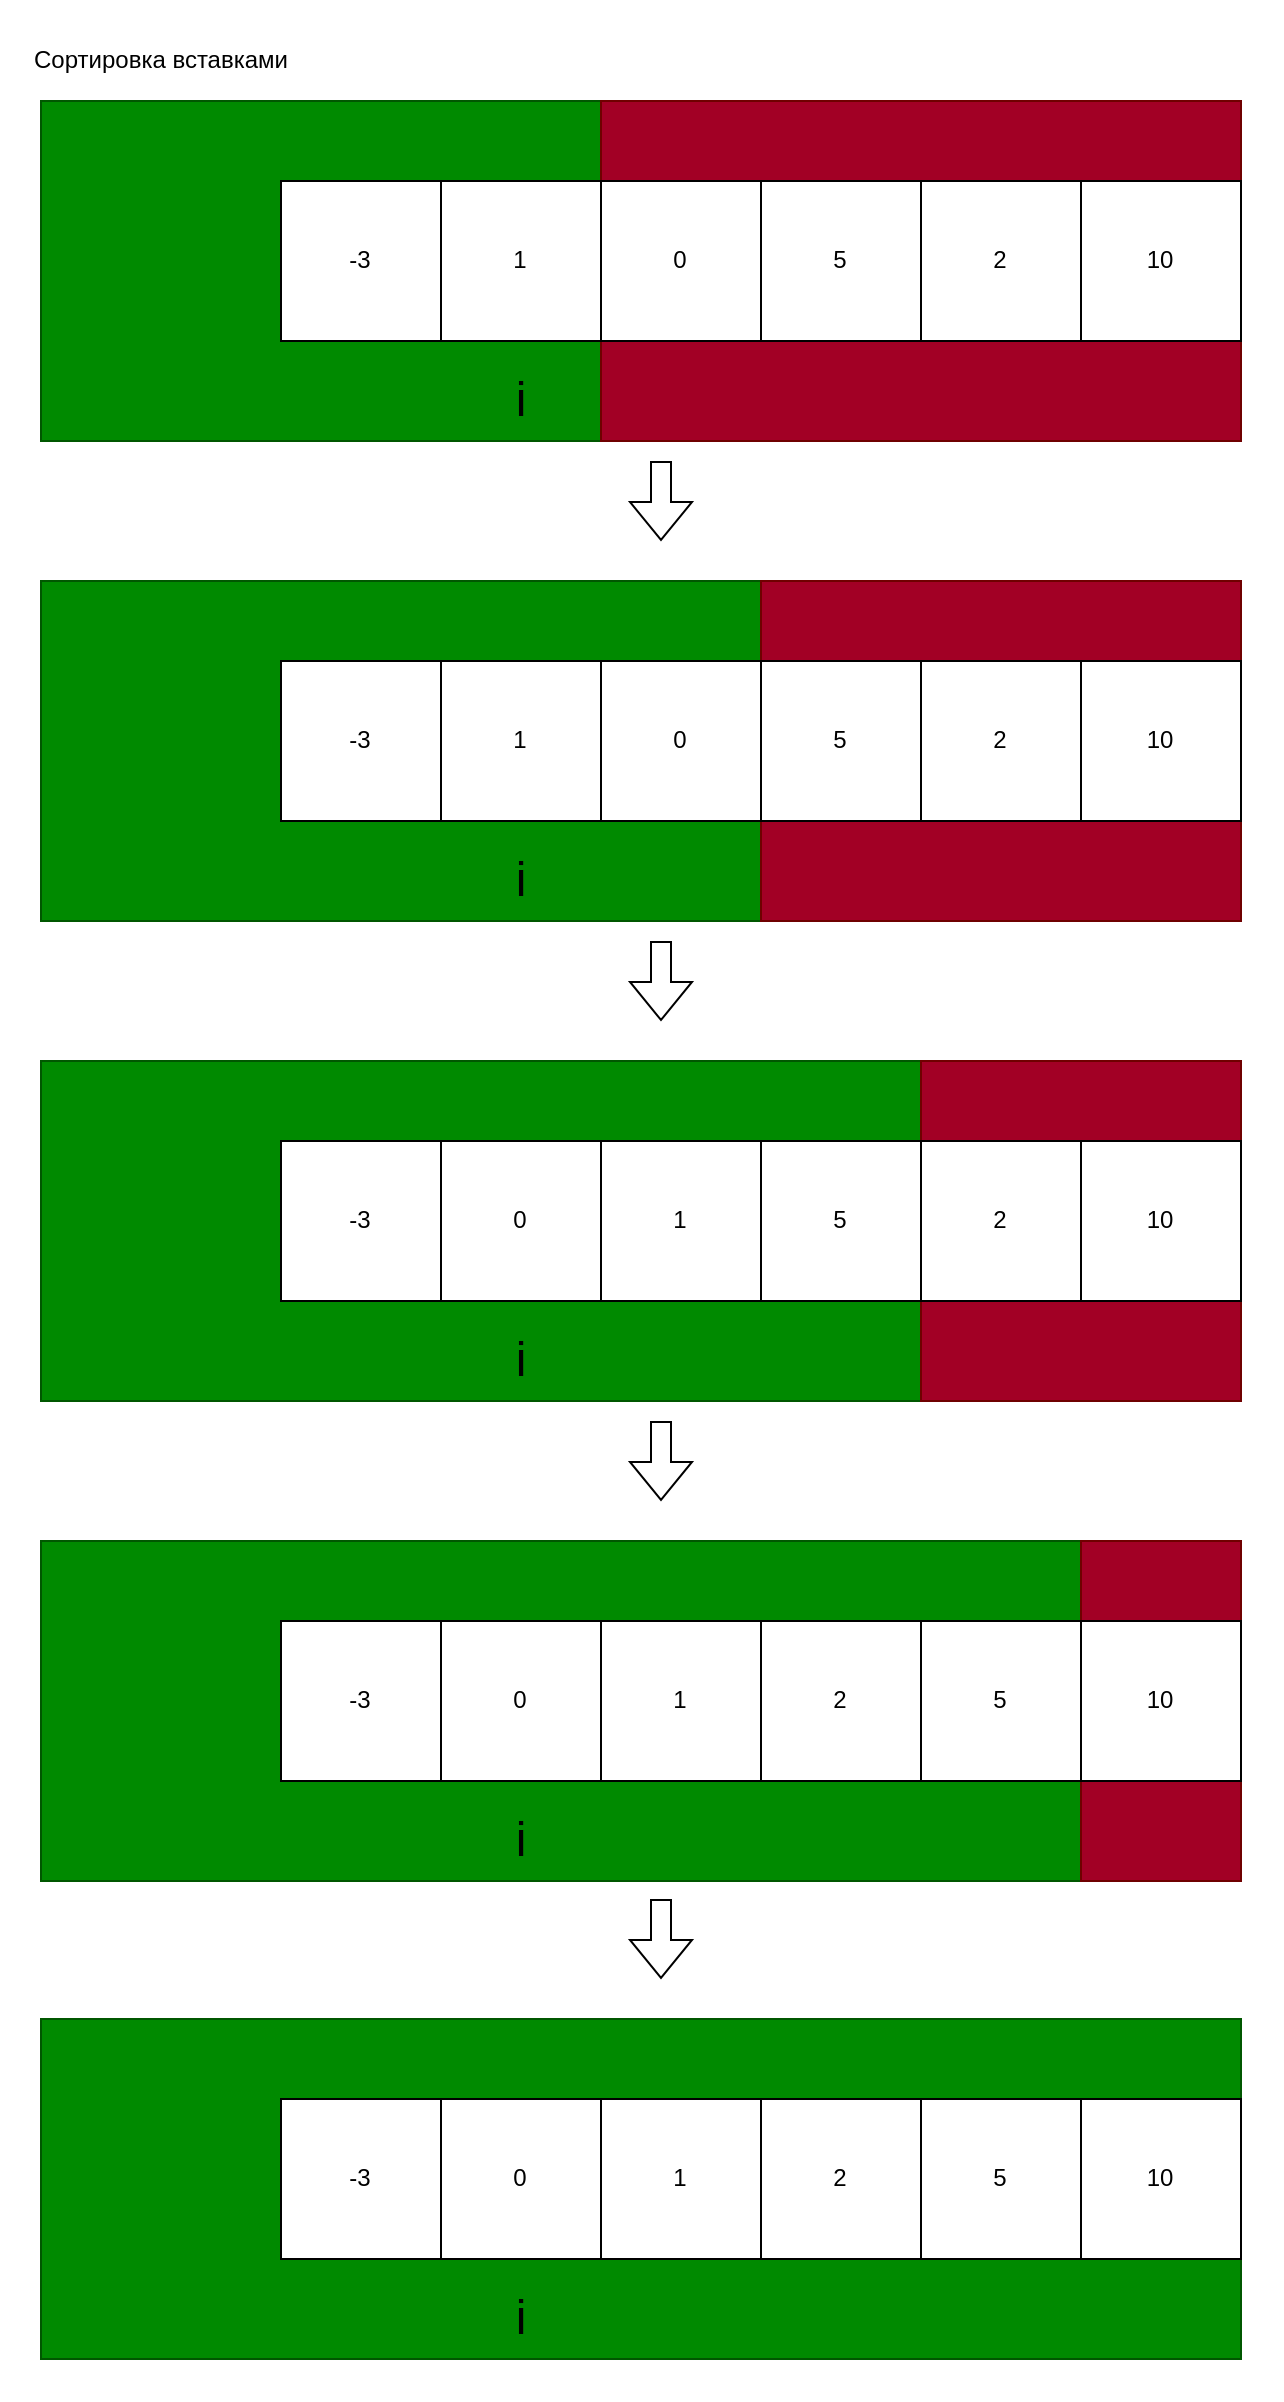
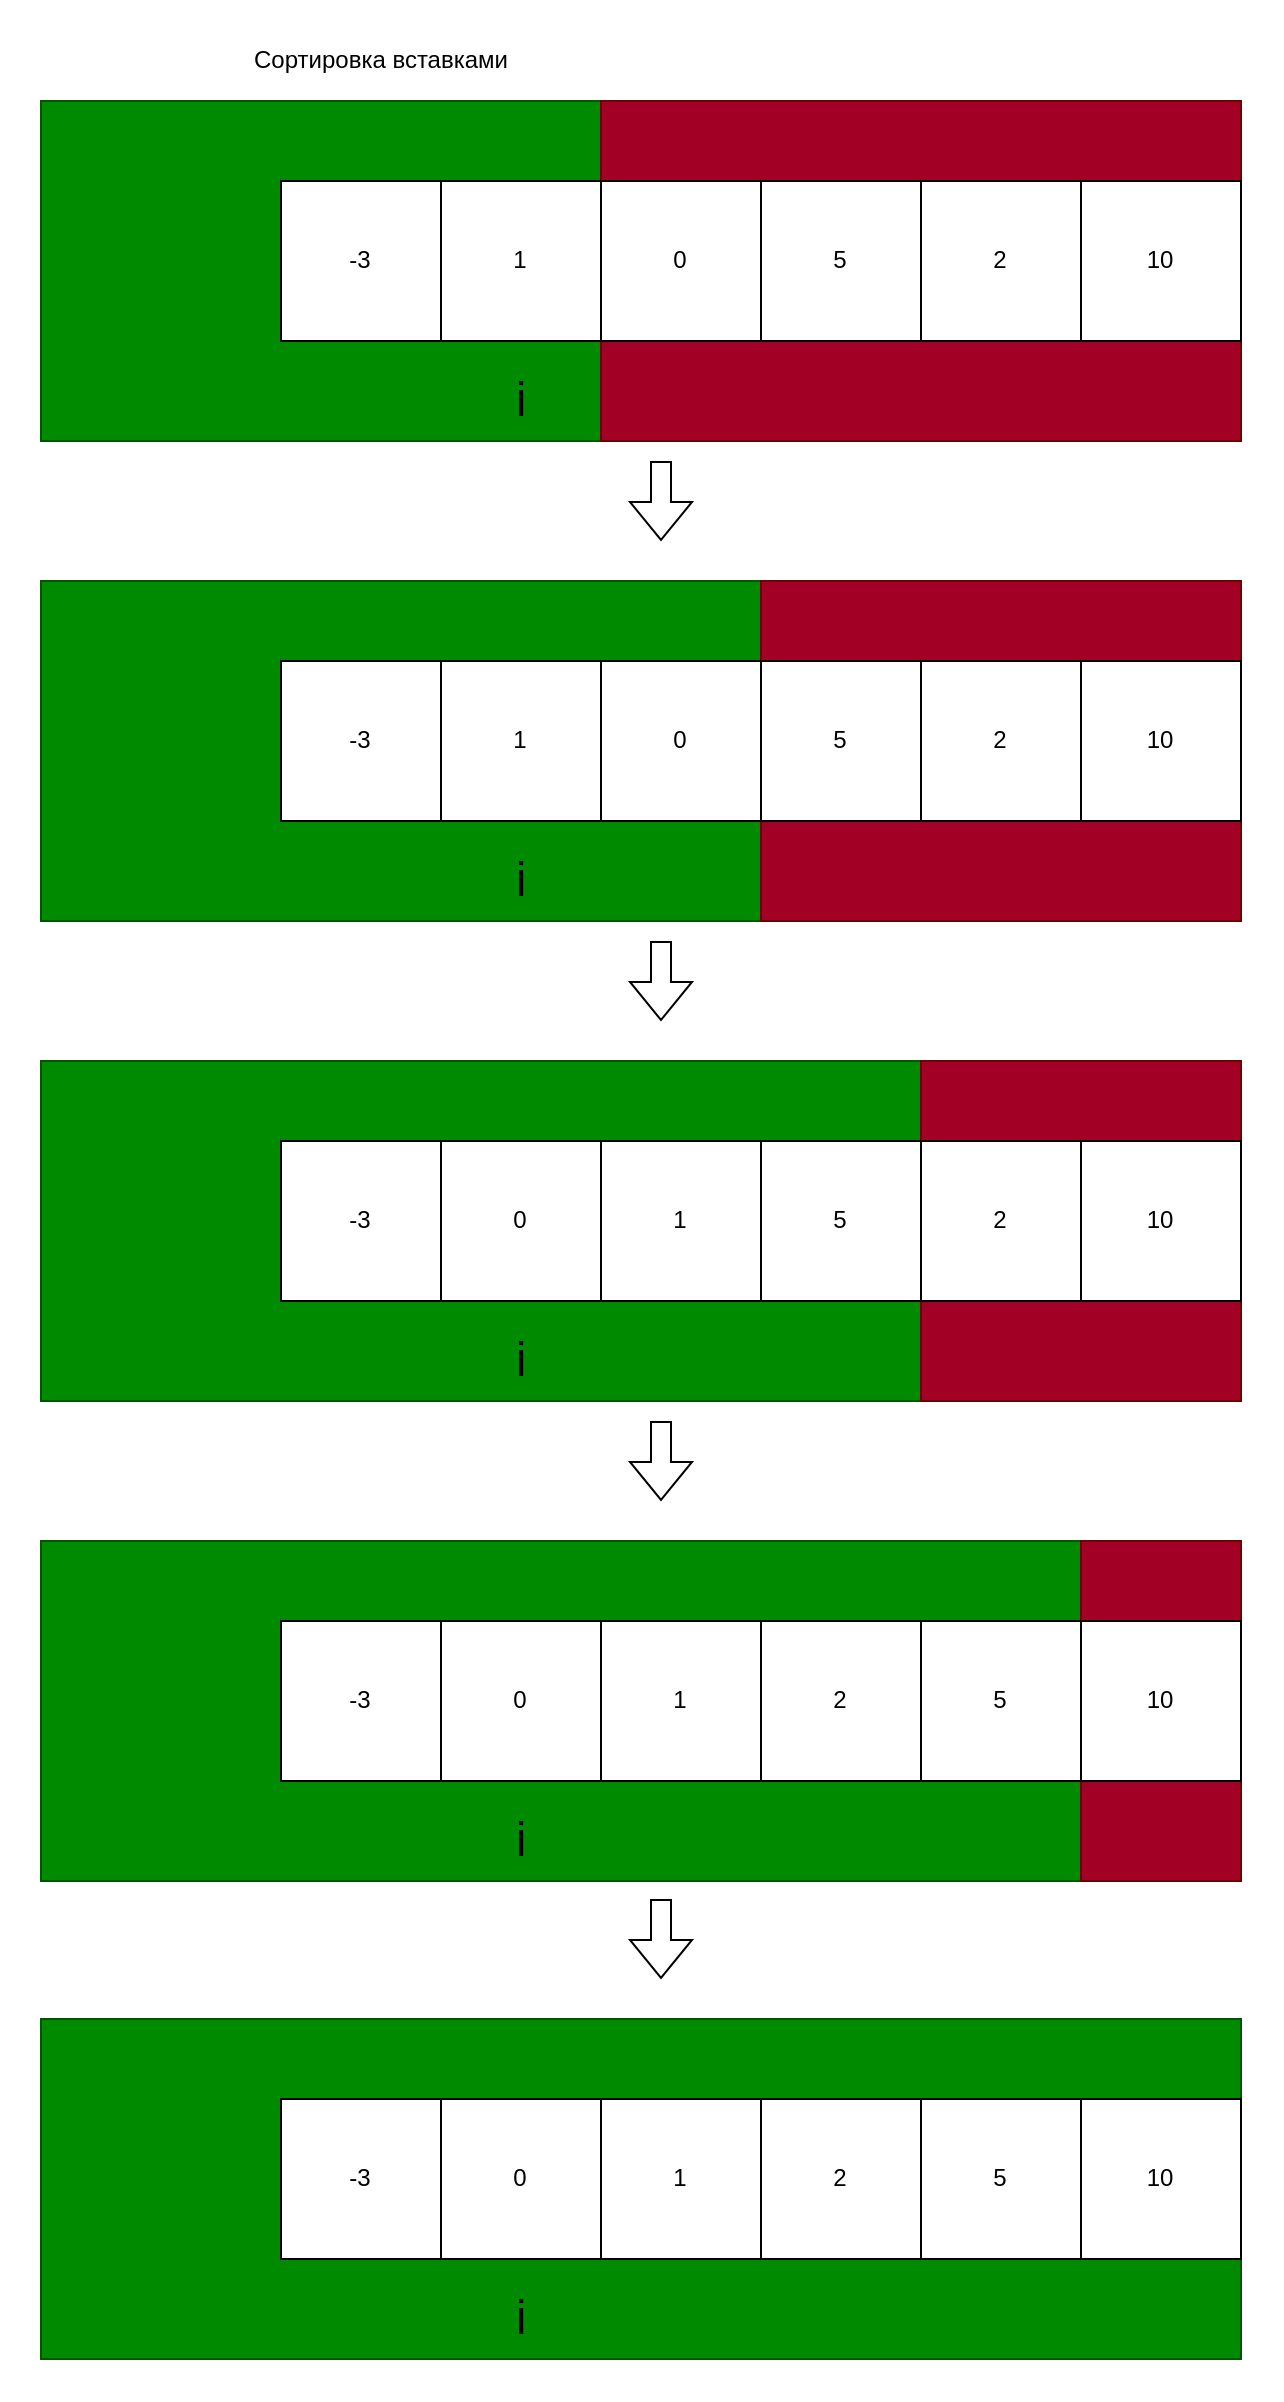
(161, 61) -> (381, 61)
